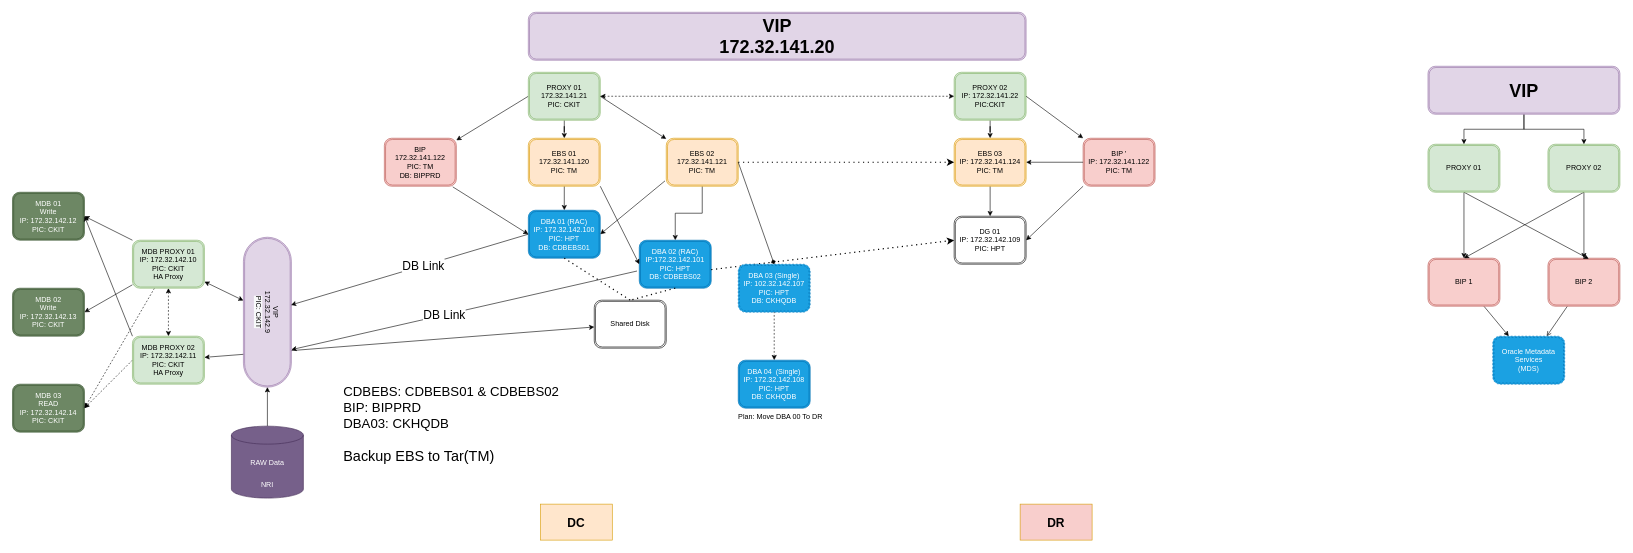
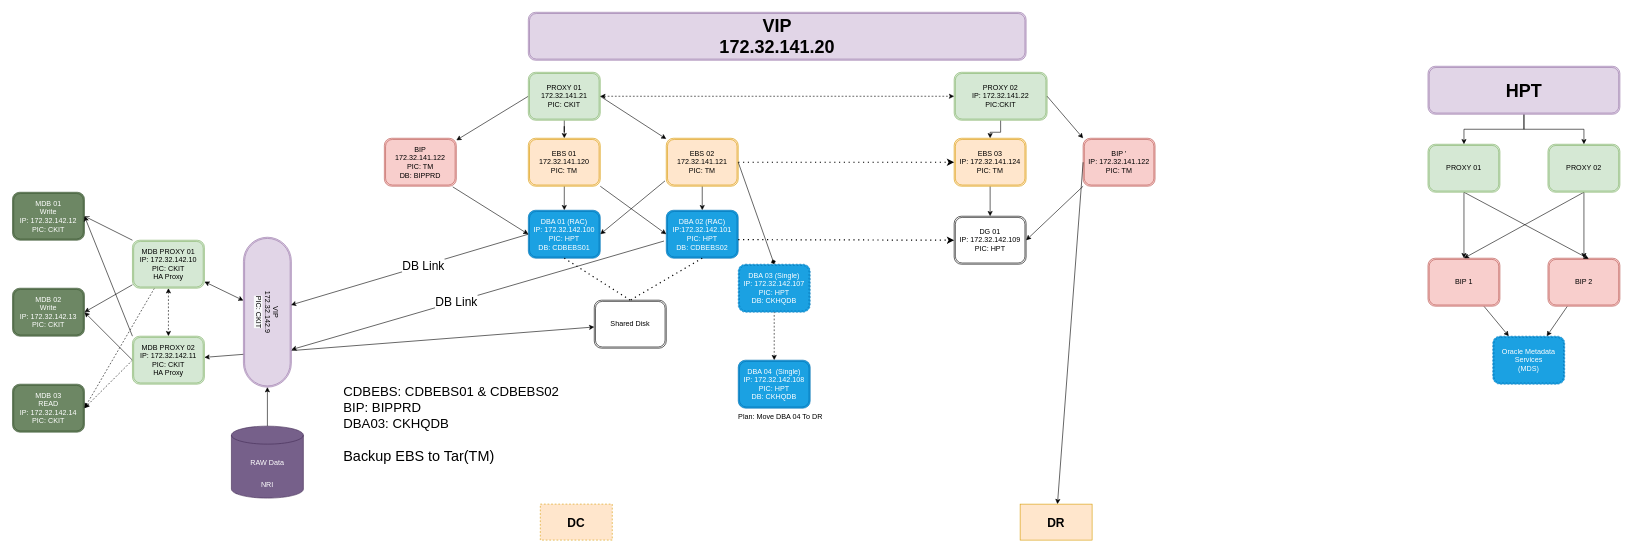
(1524, 90) -> (1524, 90)
(990, 96) -> (1001, 96)
(1031, 162) -> (1069, 347)
(90, 219) -> (88, 218)
(675, 264) -> (702, 234)
(774, 288) -> (774, 288)
none -> (88, 316)
(1550, 333) -> (1550, 331)
(781, 417) -> (781, 417)
(576, 522) -> (576, 522)
(1056, 522) -> (1056, 522)
